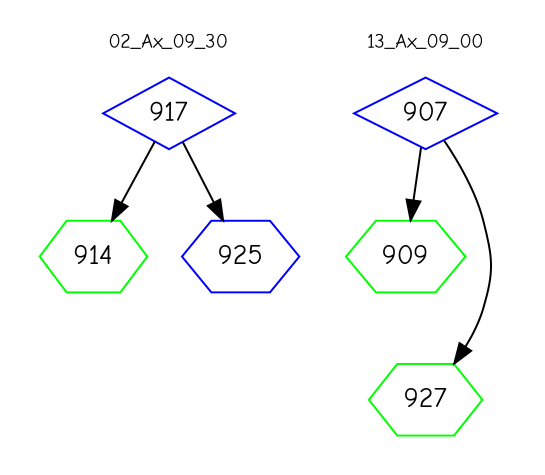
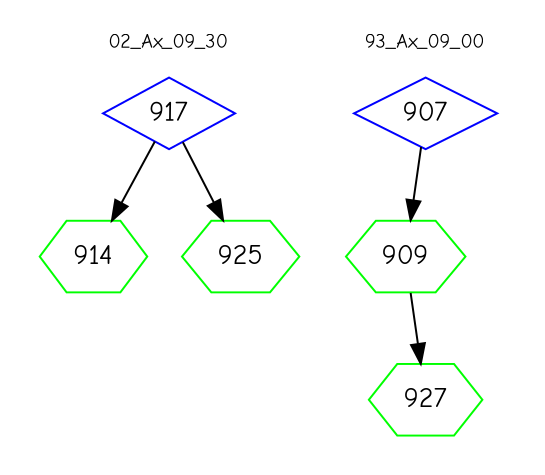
(426, 43) -> (426, 43)
(488, 241) -> (414, 318)
(241, 257) -> (241, 257)
